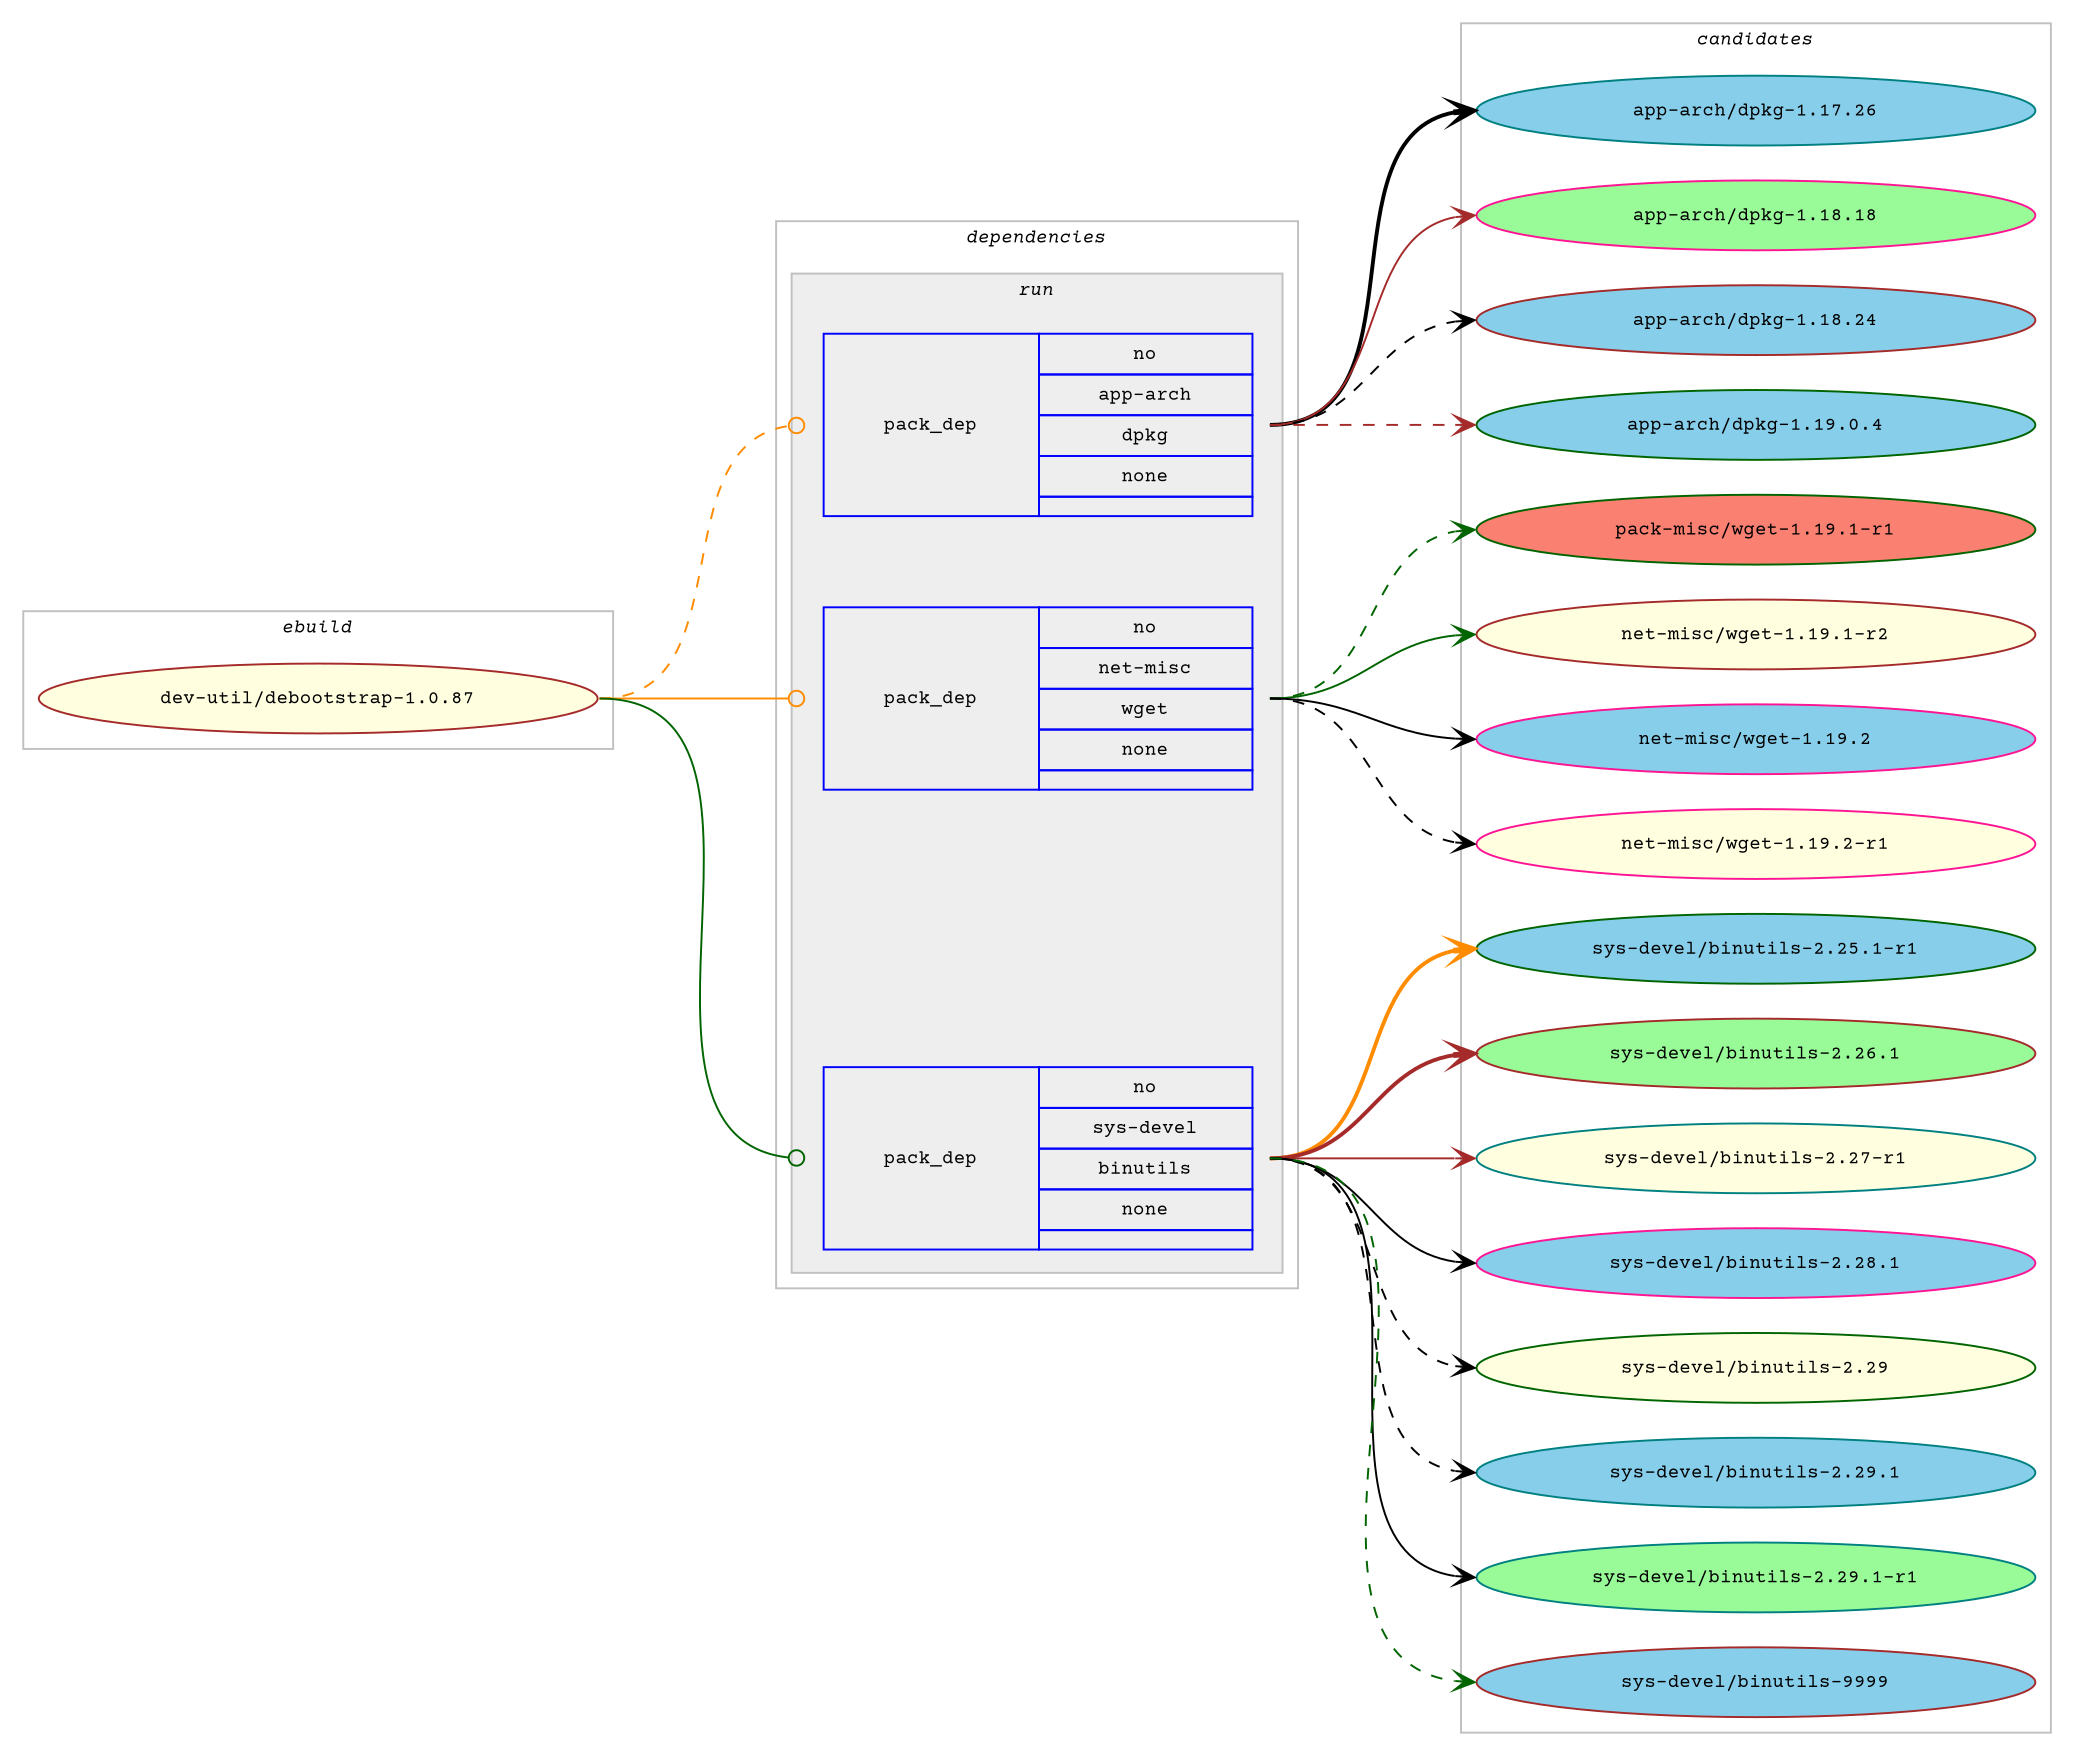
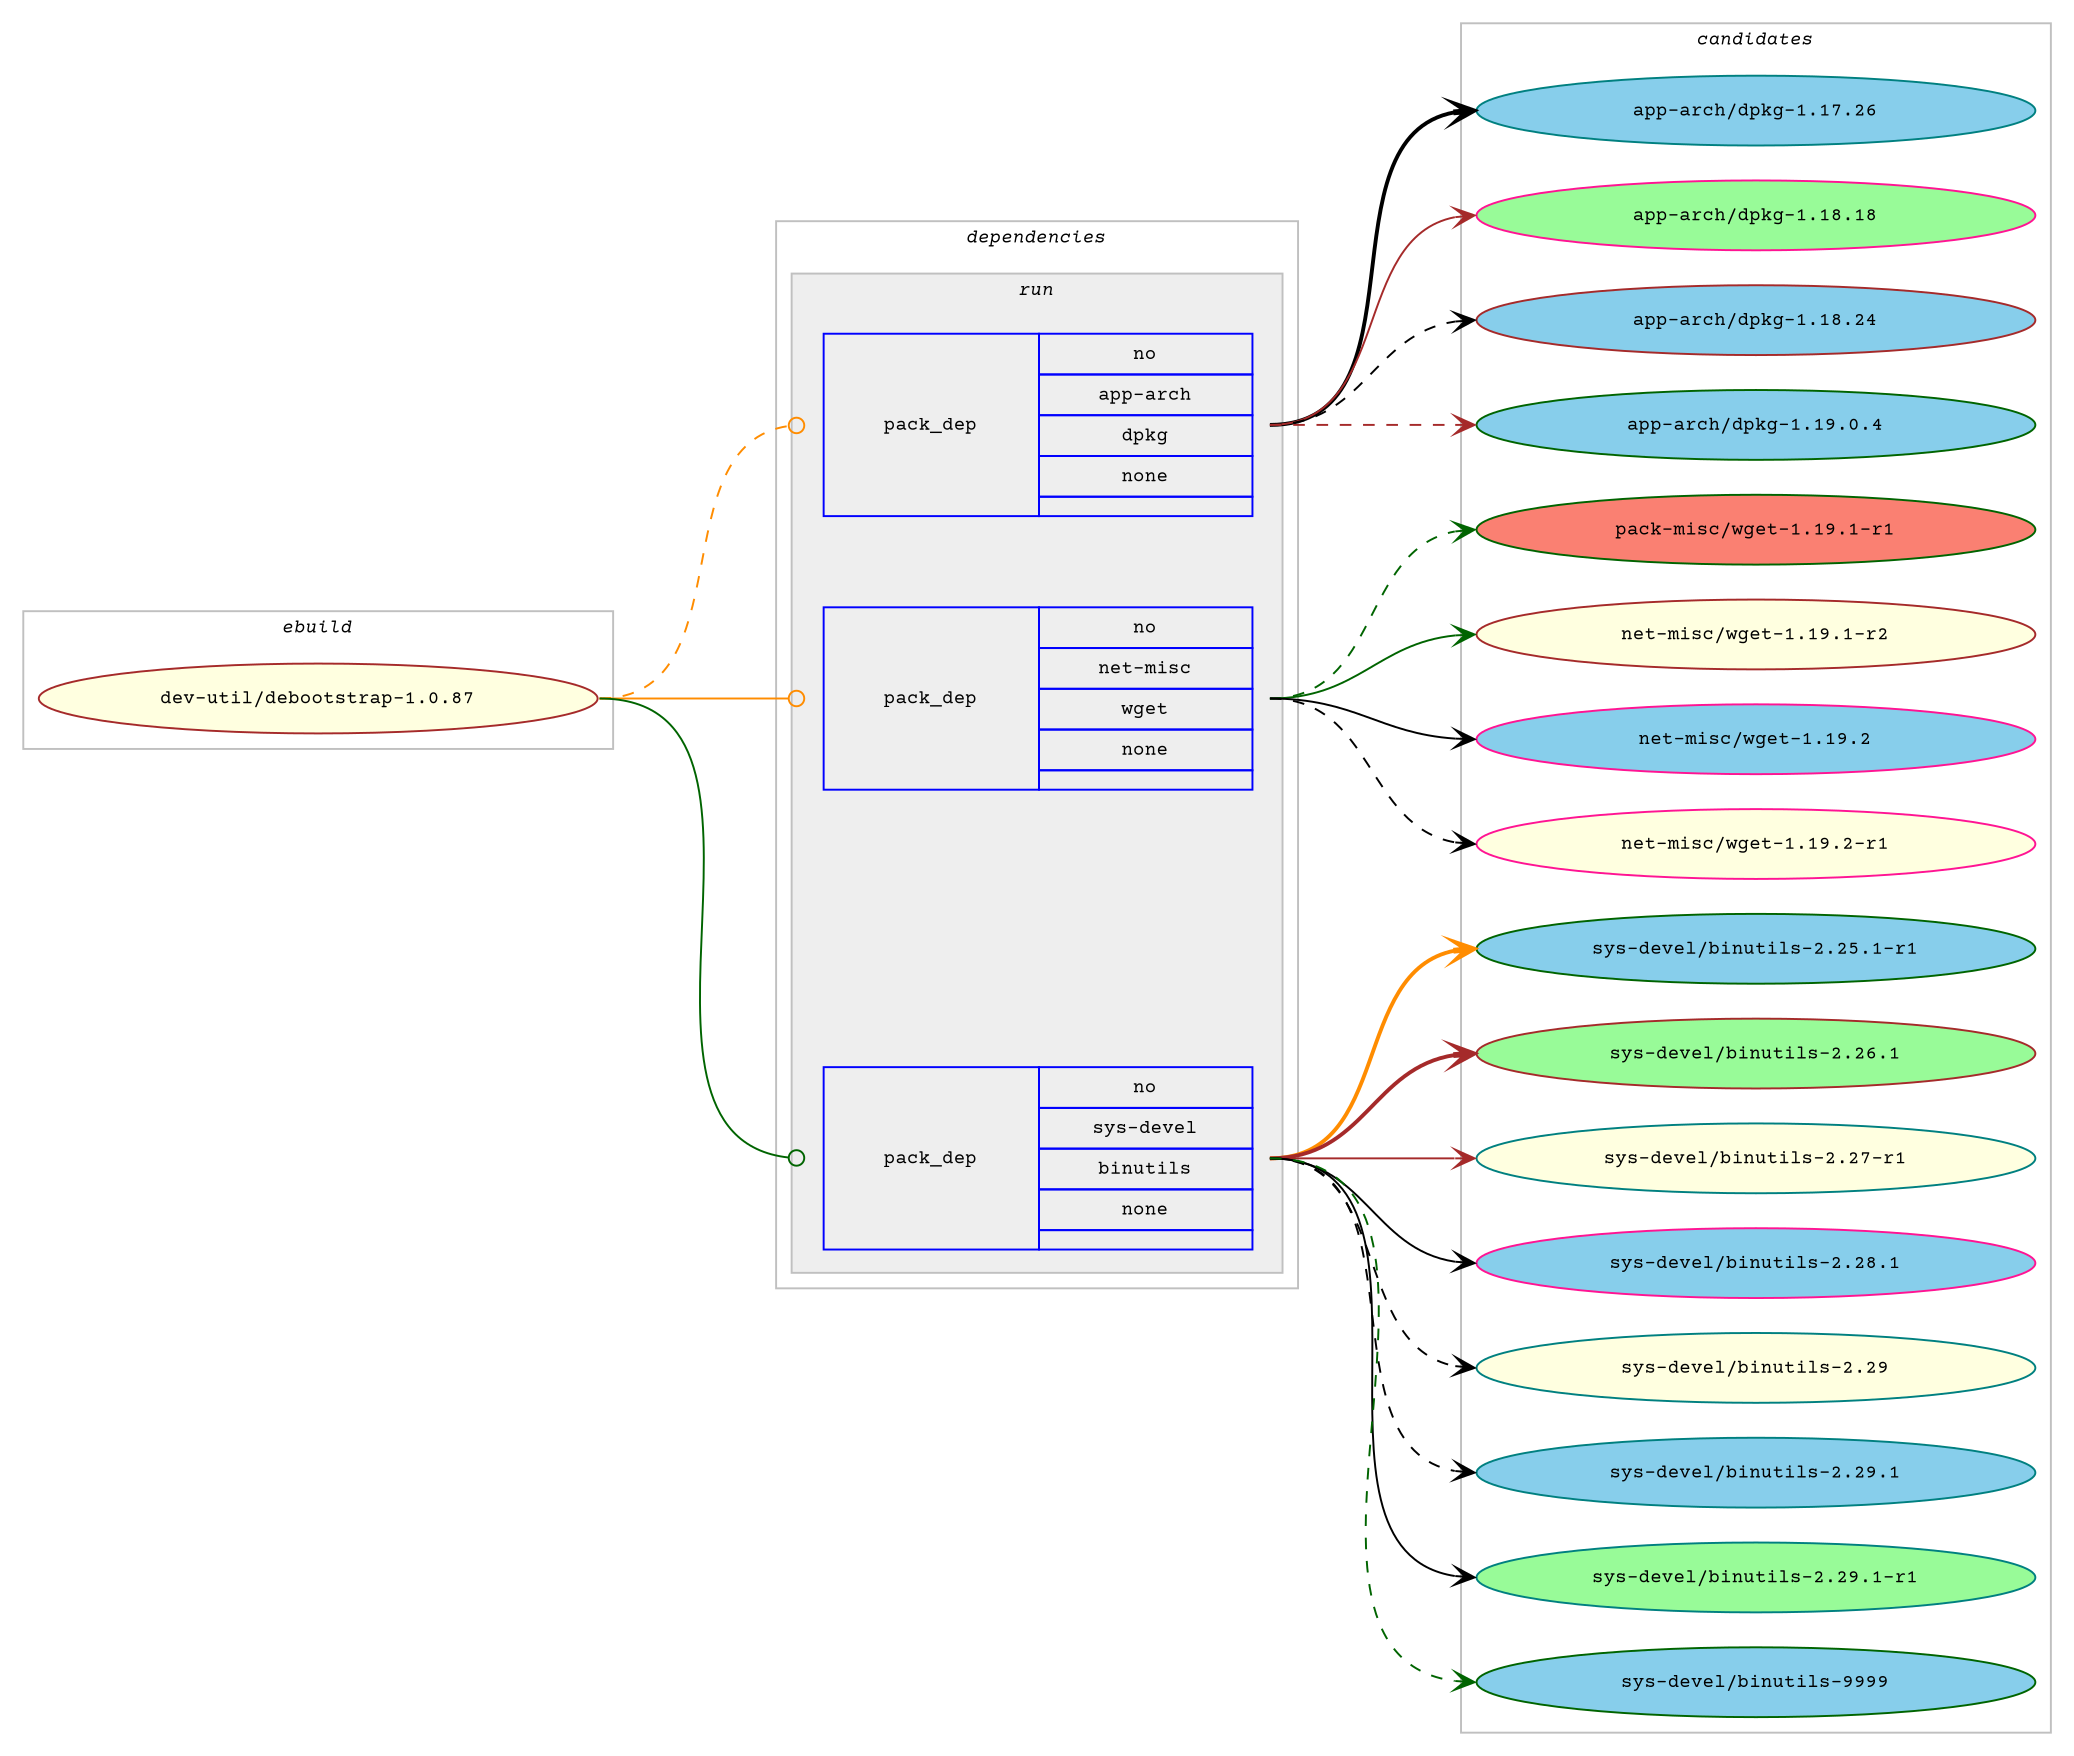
(1756, 1368) -> (1756, 1368)
(1756, 1682) -> (1756, 1682)
